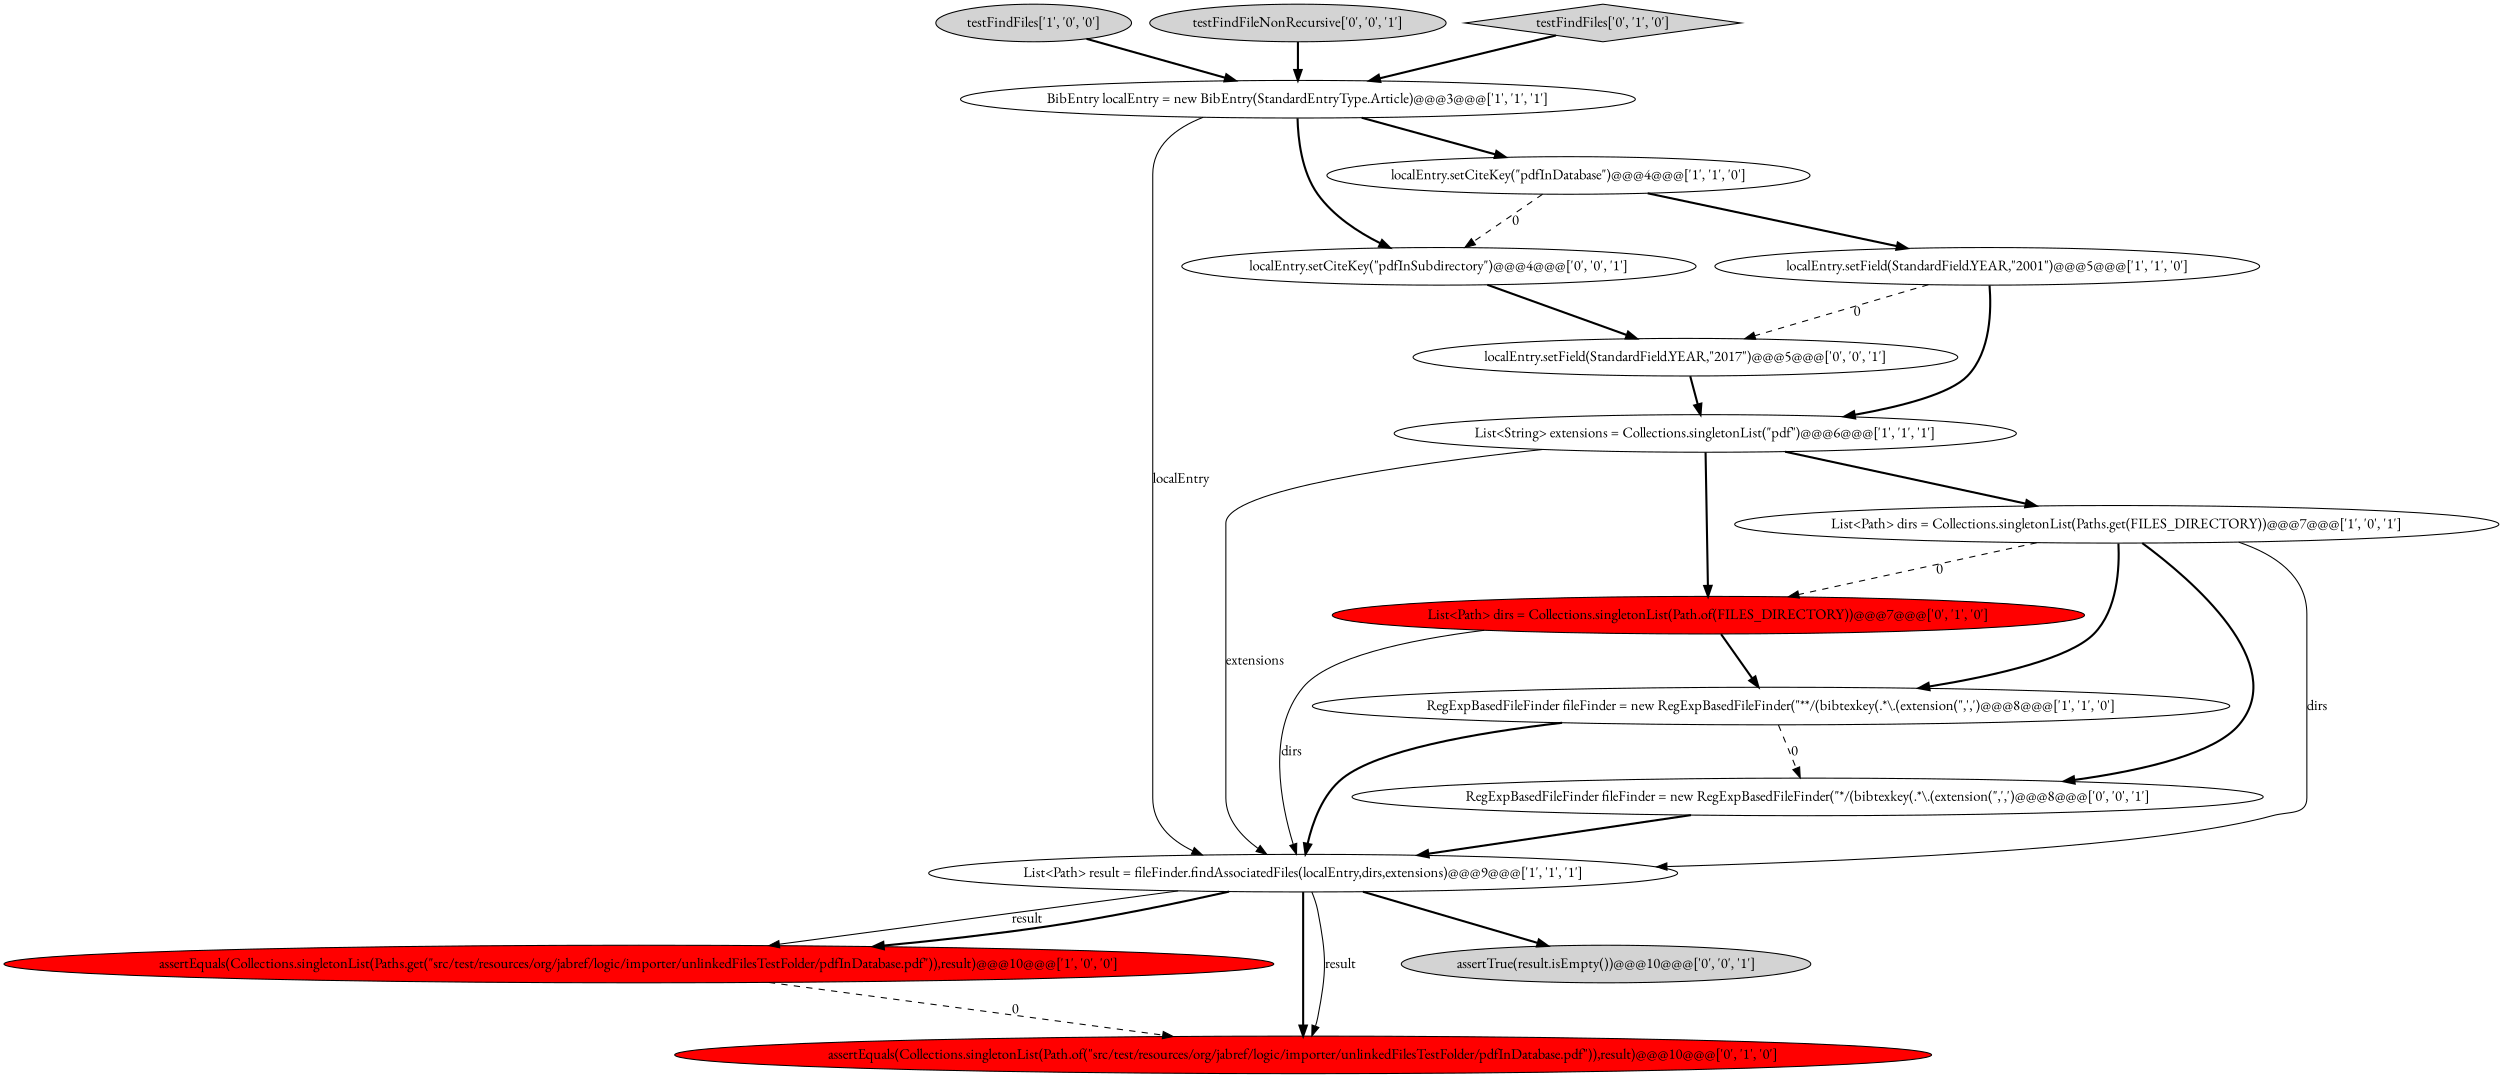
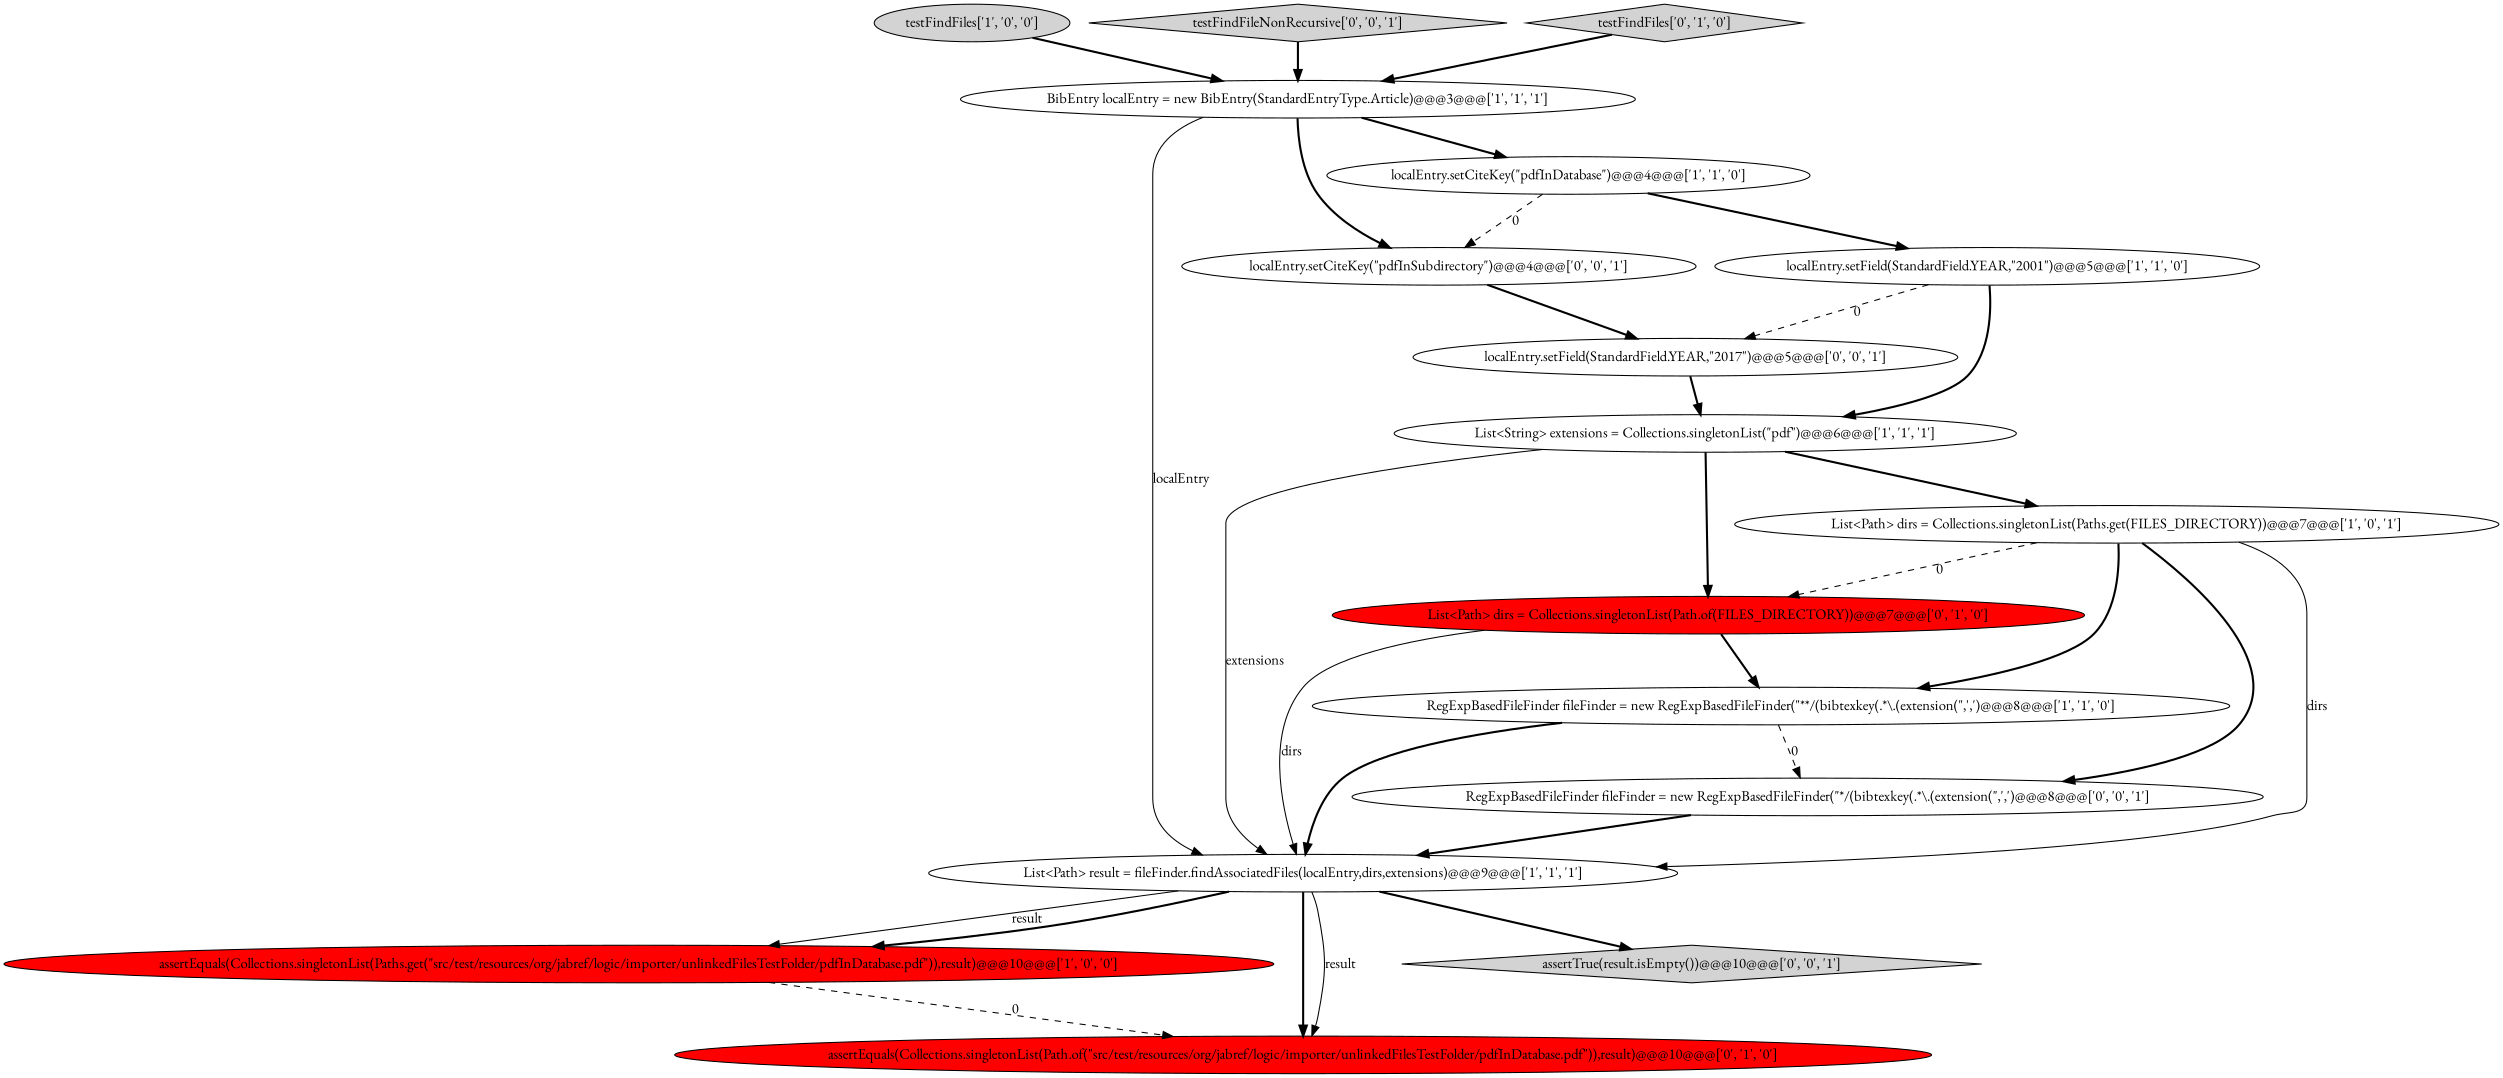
(1298, 23) -> (1298, 23)
(1606, 964) -> (1692, 964)
